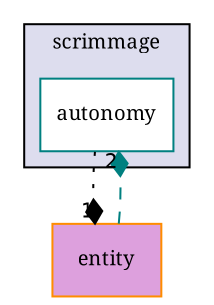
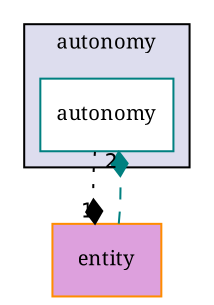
(107, 43) -> (107, 43)
